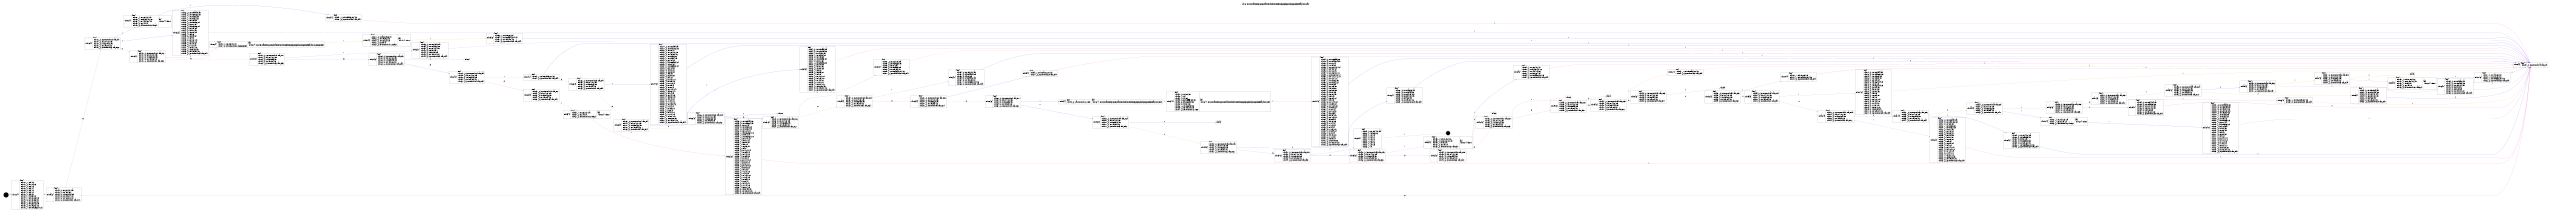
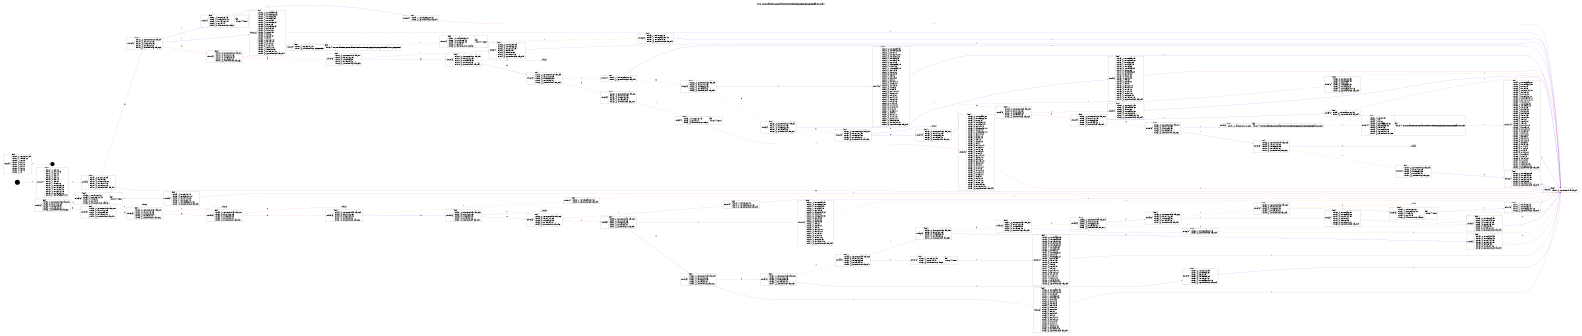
(1292, 156) -> none
